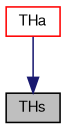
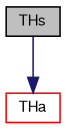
(33, 57) -> (33, 57)
